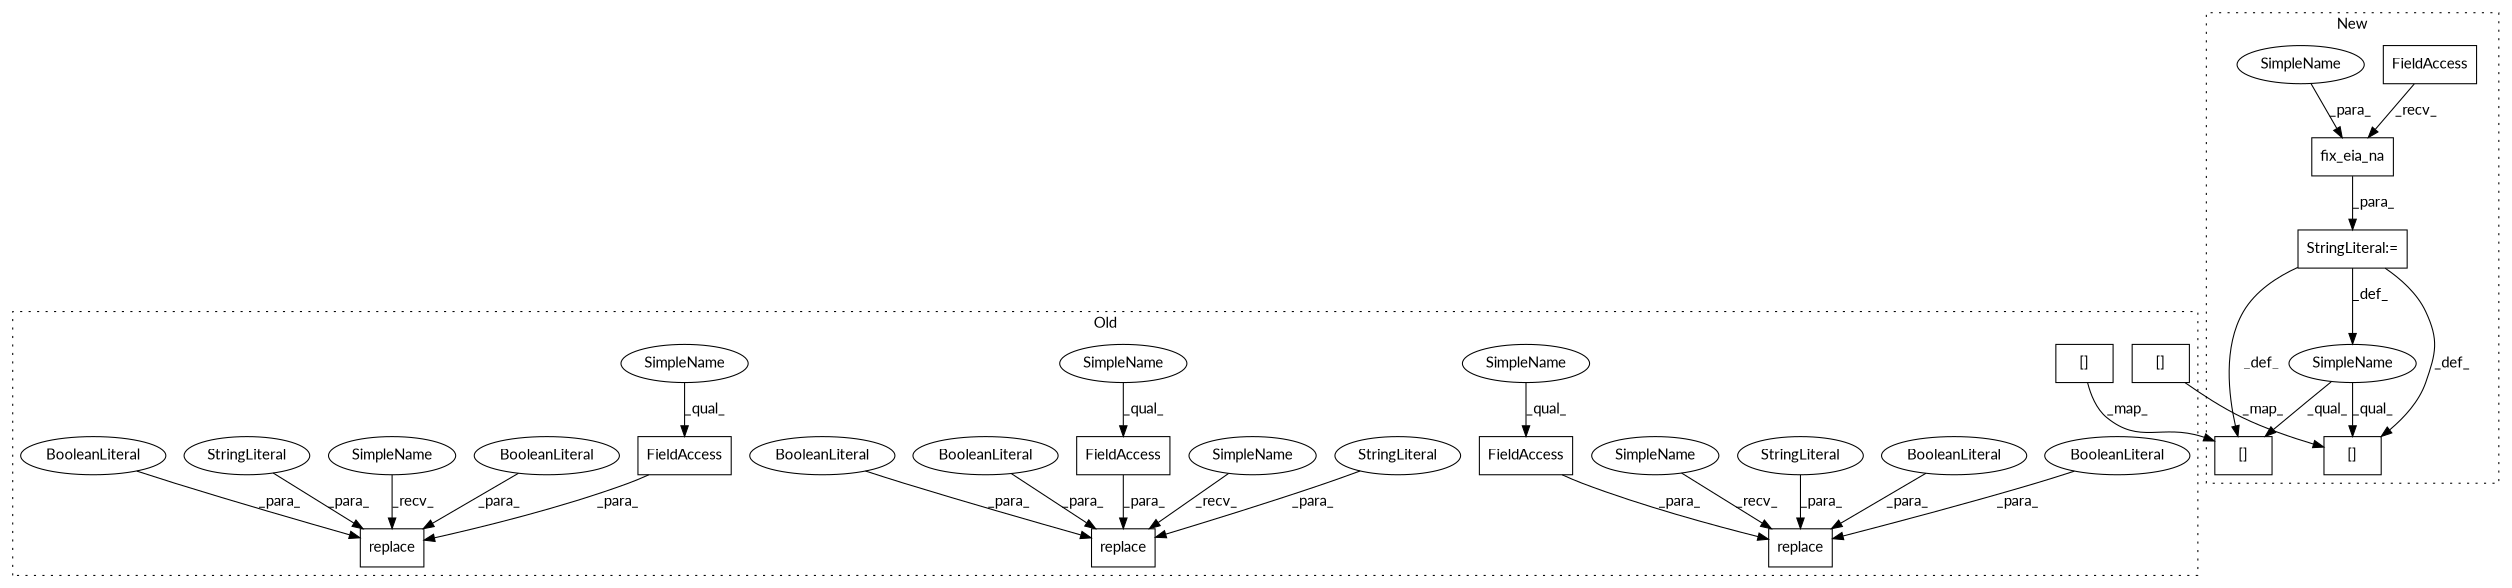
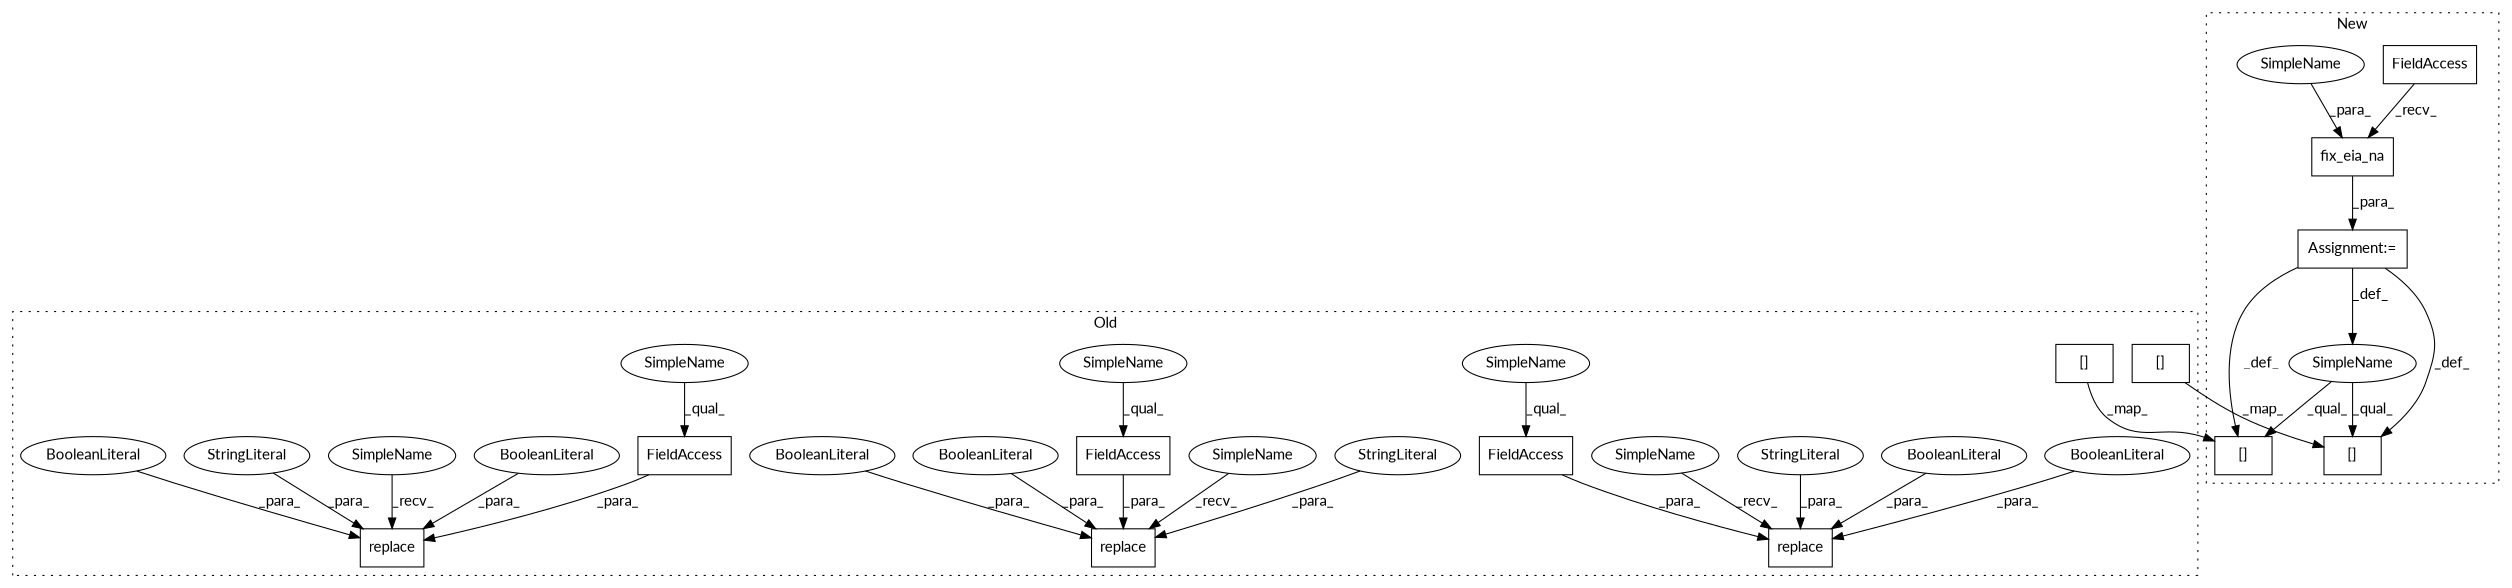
(2353, 249) -> (2353, 249)
